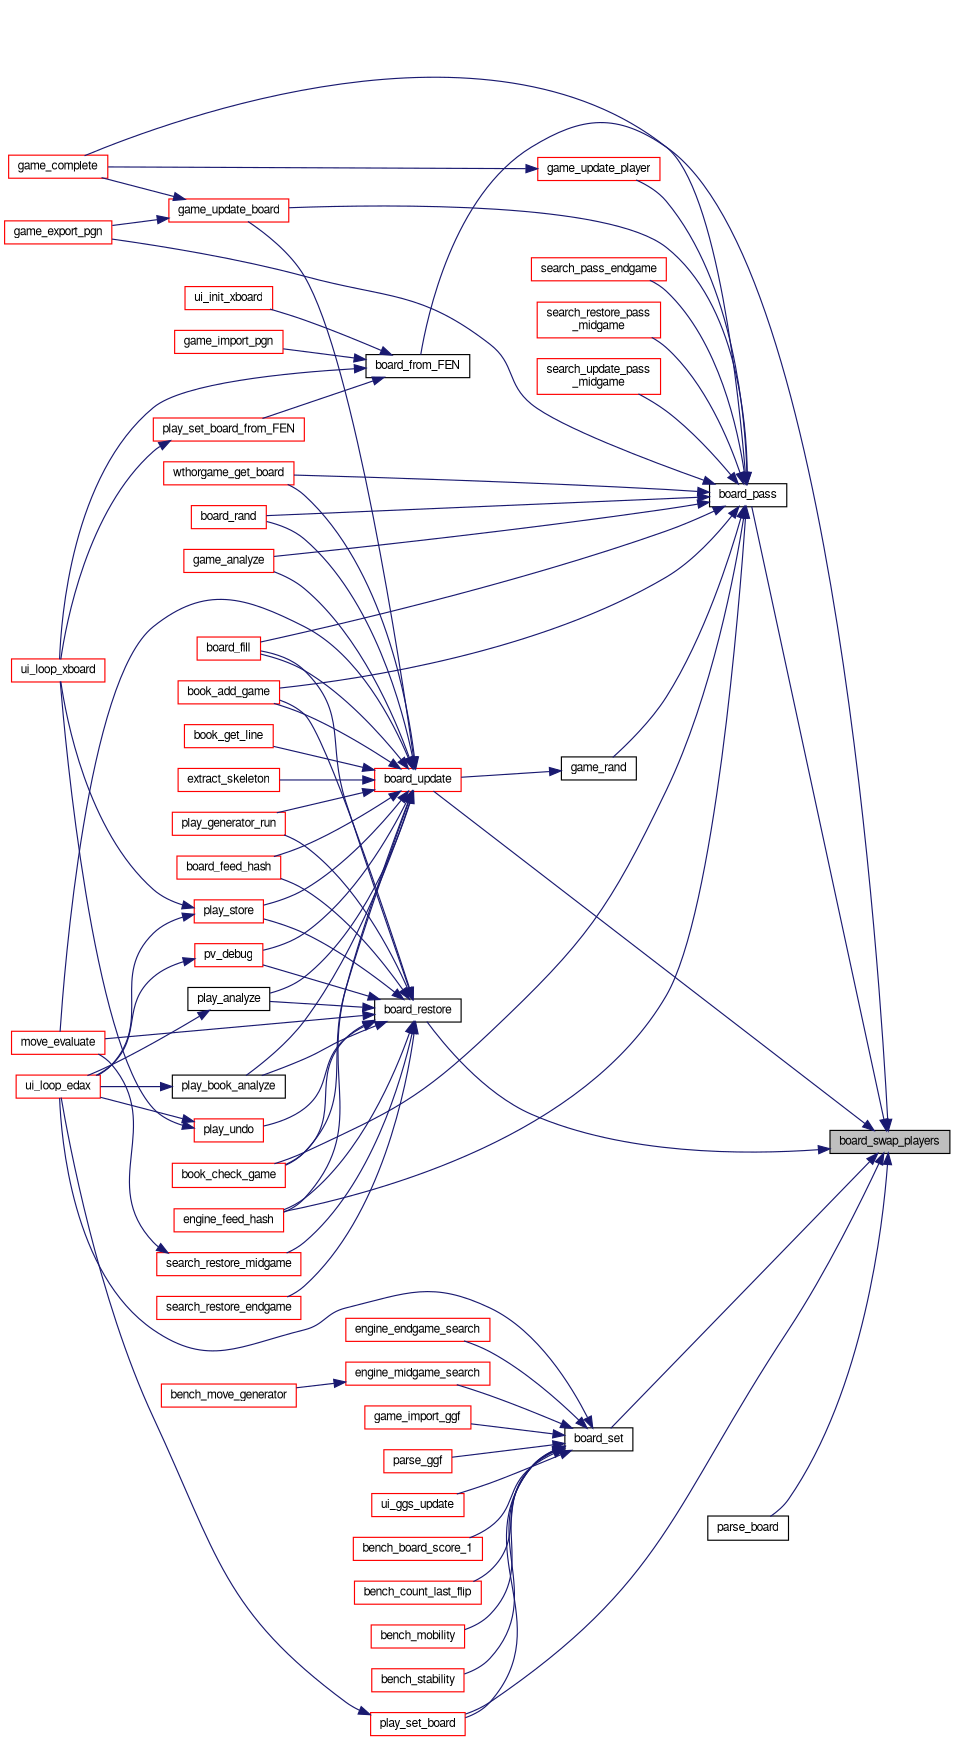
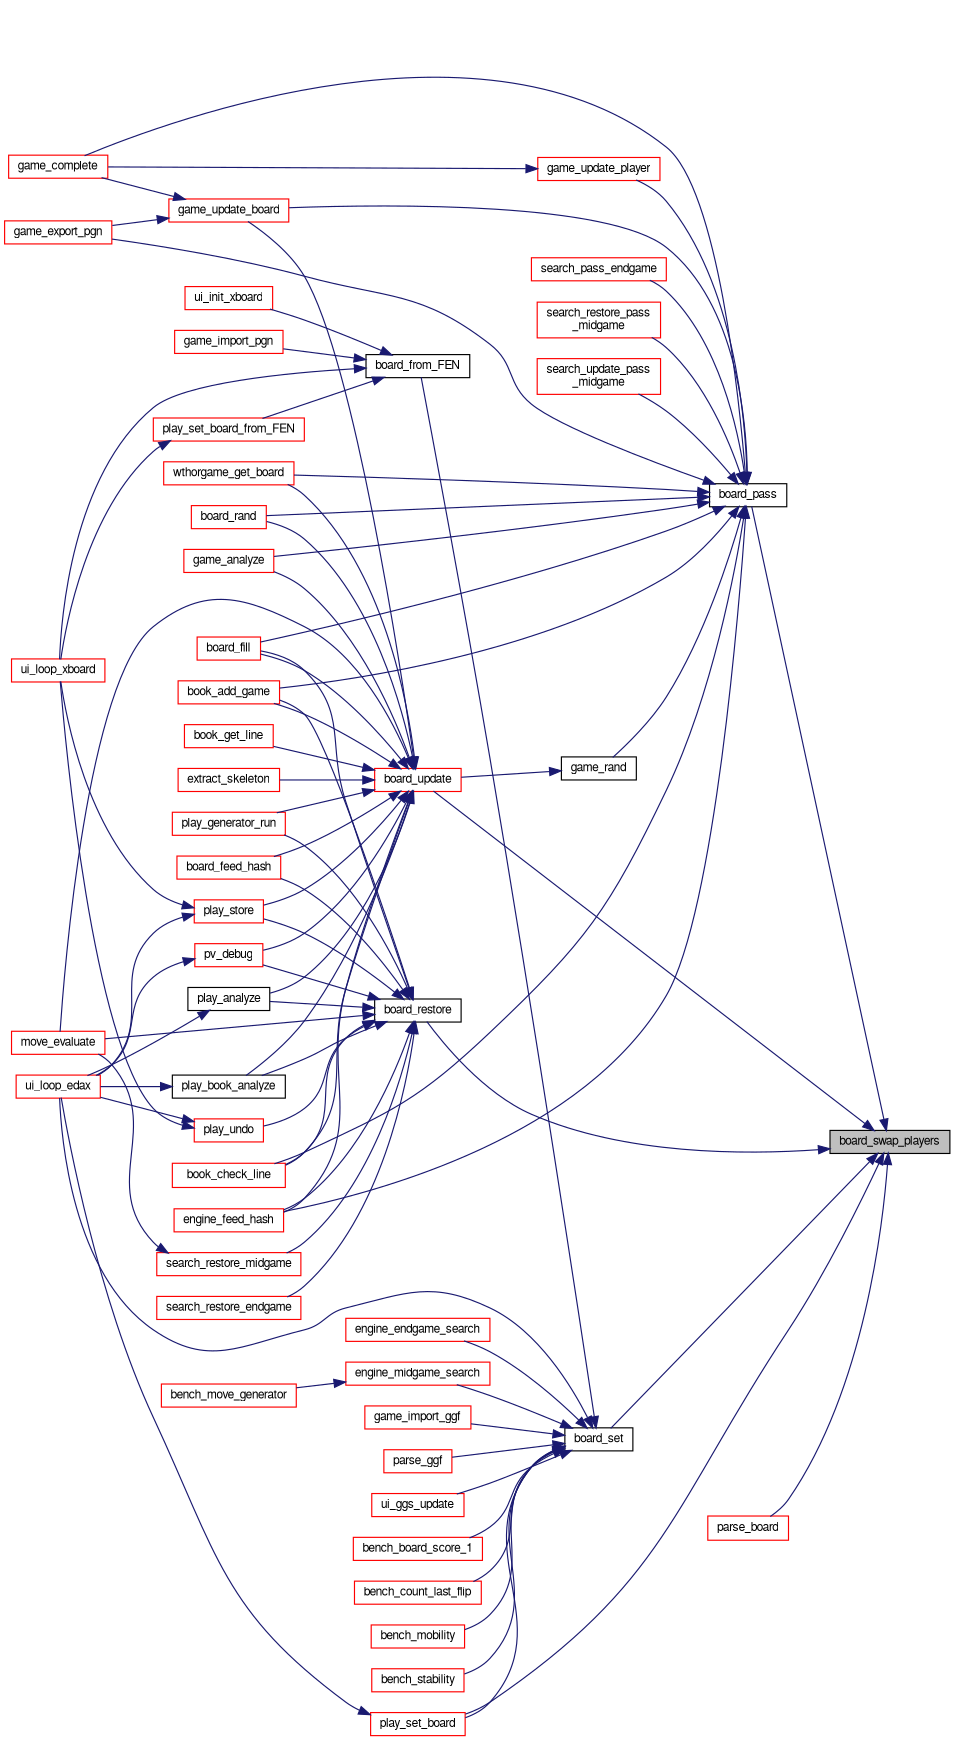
(797, 426) -> (513, 896)
(229, 1175) -> (229, 1175)
(748, 1528) -> (748, 1528)
